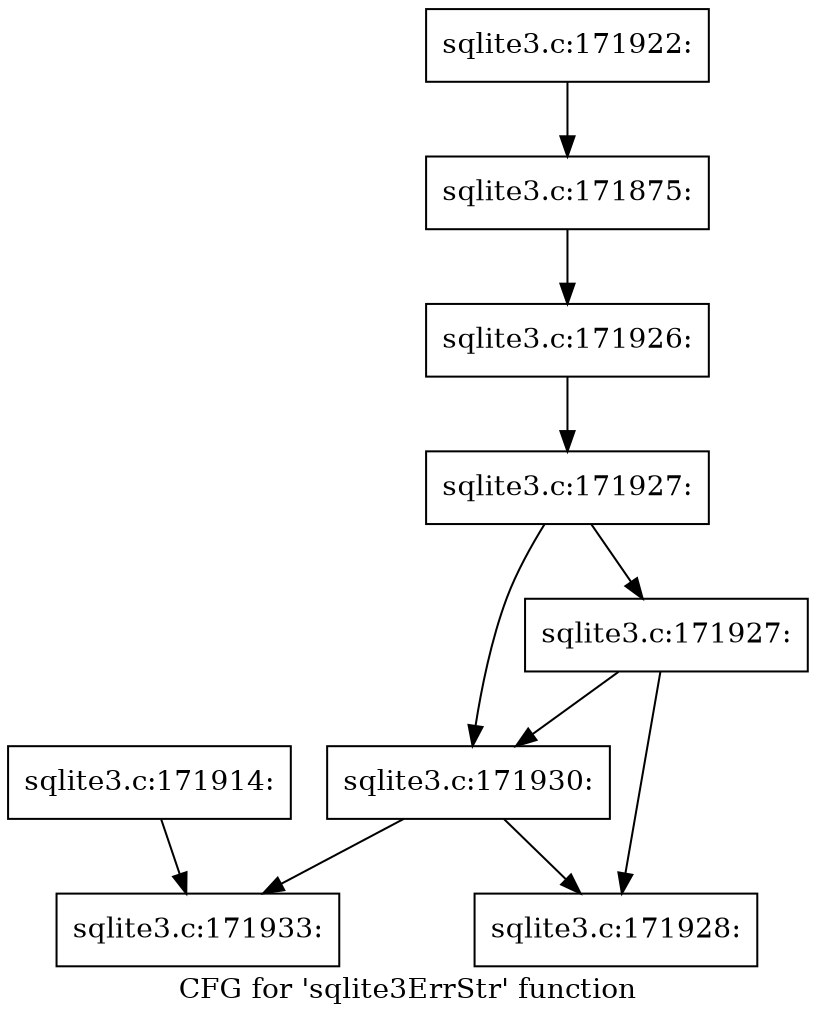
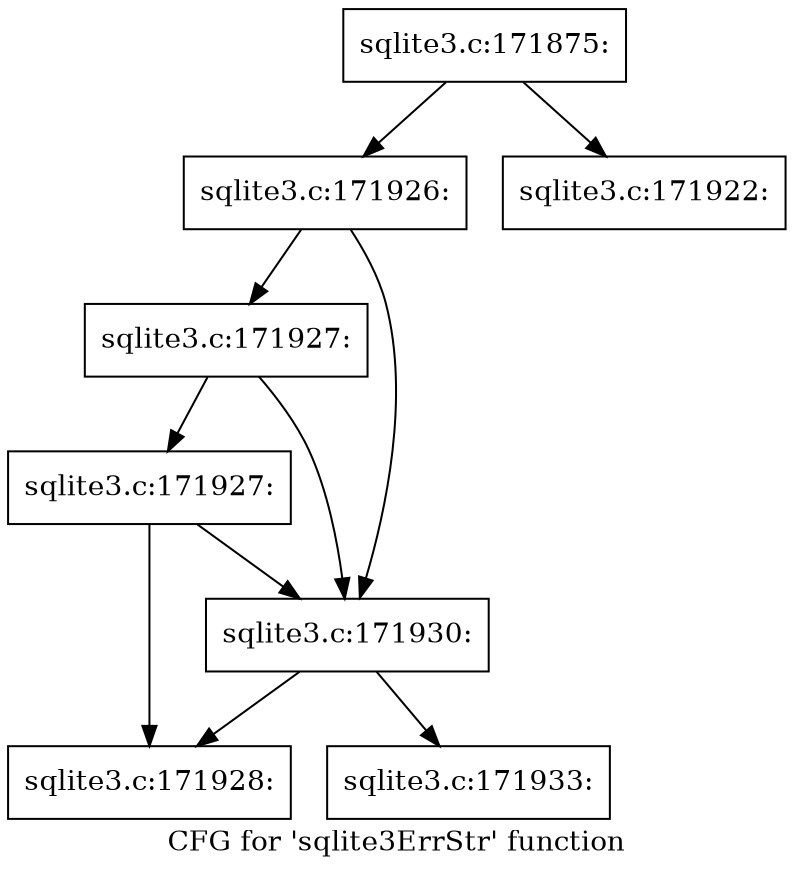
(567, 109) -> (557, 112)
none -> (396, 401)
(149, 783) -> none
